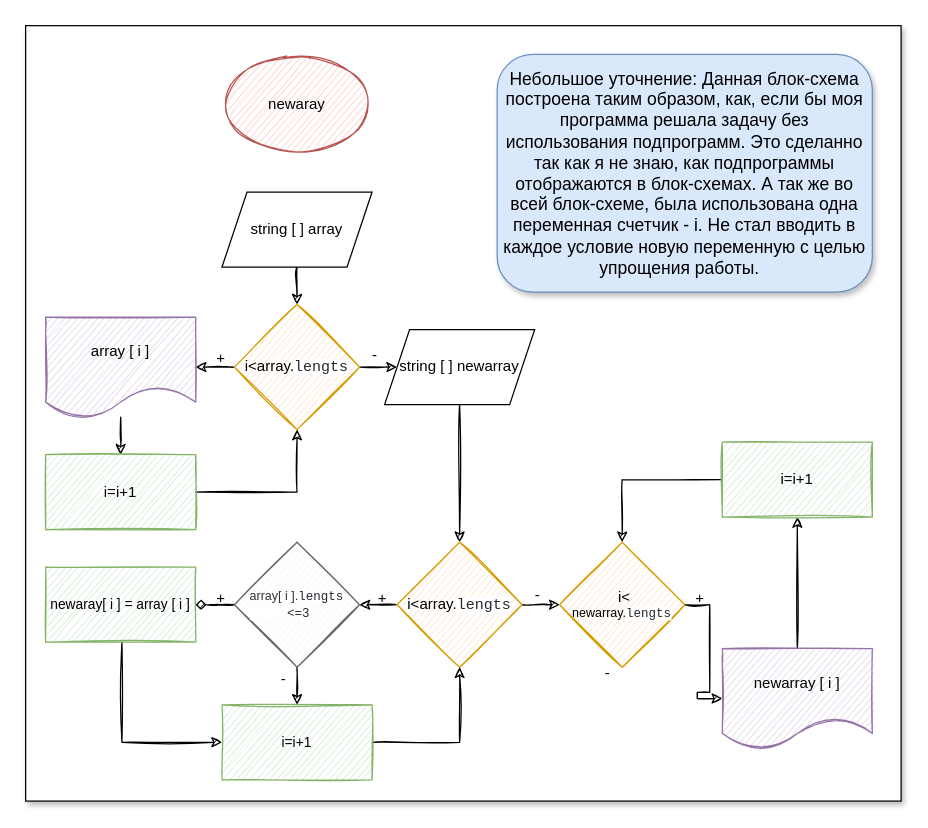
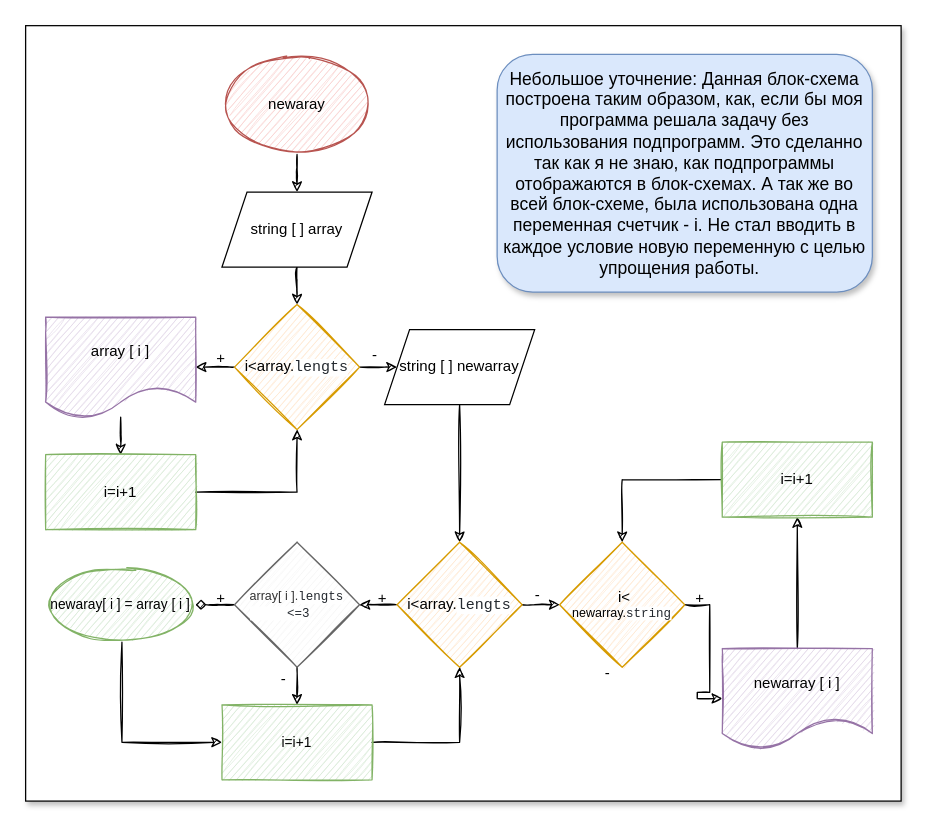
none -> (297, 177)
(121, 604) -> (121, 604)
(622, 604) -> (622, 604)
